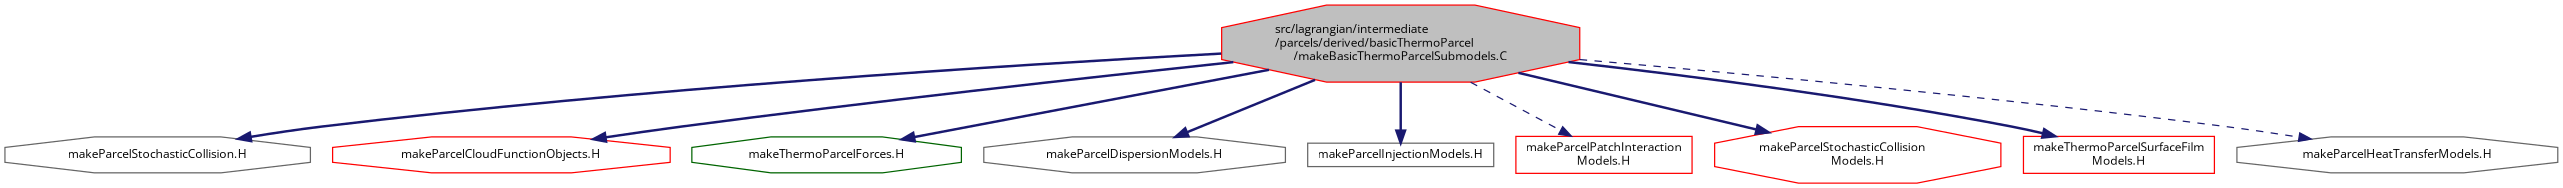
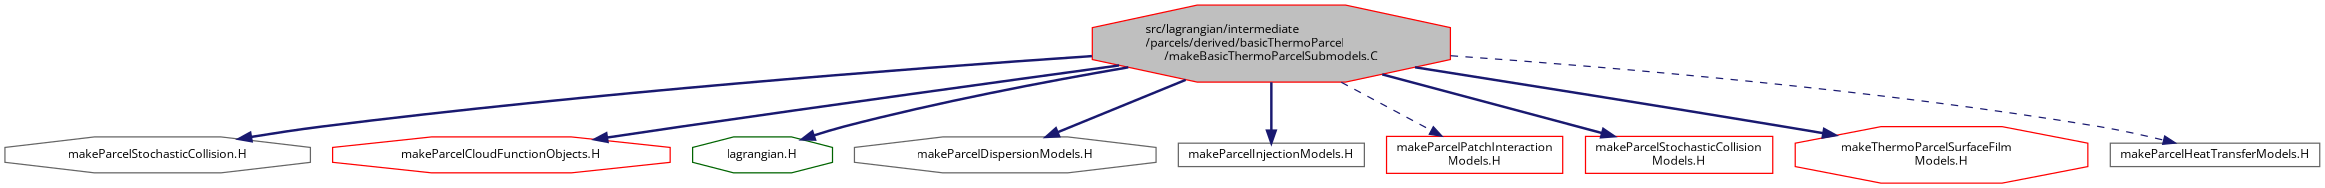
(827, 155) -> (763, 155)
(1858, 155) -> (1679, 155)
(2119, 155) -> (1942, 155)
(2397, 155) -> (2215, 155)
